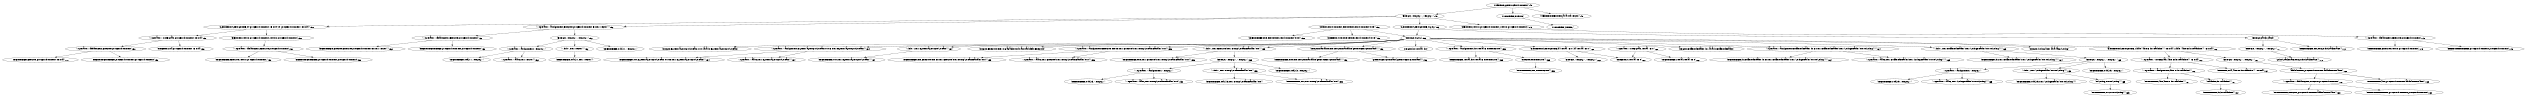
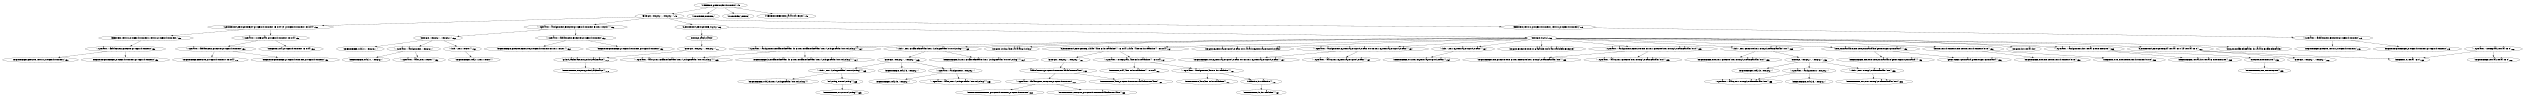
(1537, 21) -> (729, 10)
(1384, 33) -> (1745, 41)
(2291, 43) -> (585, 65)
(1234, 82) -> none
